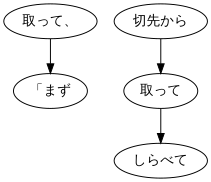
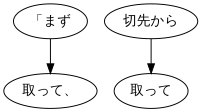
(50, 51) -> (50, 51)
(161, 161) -> none
